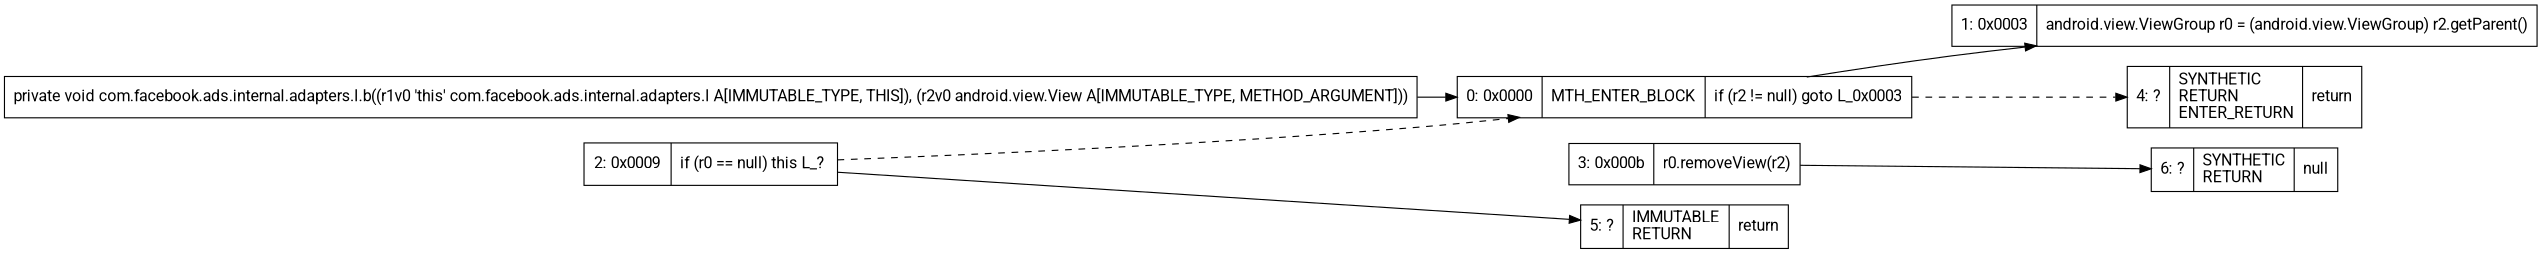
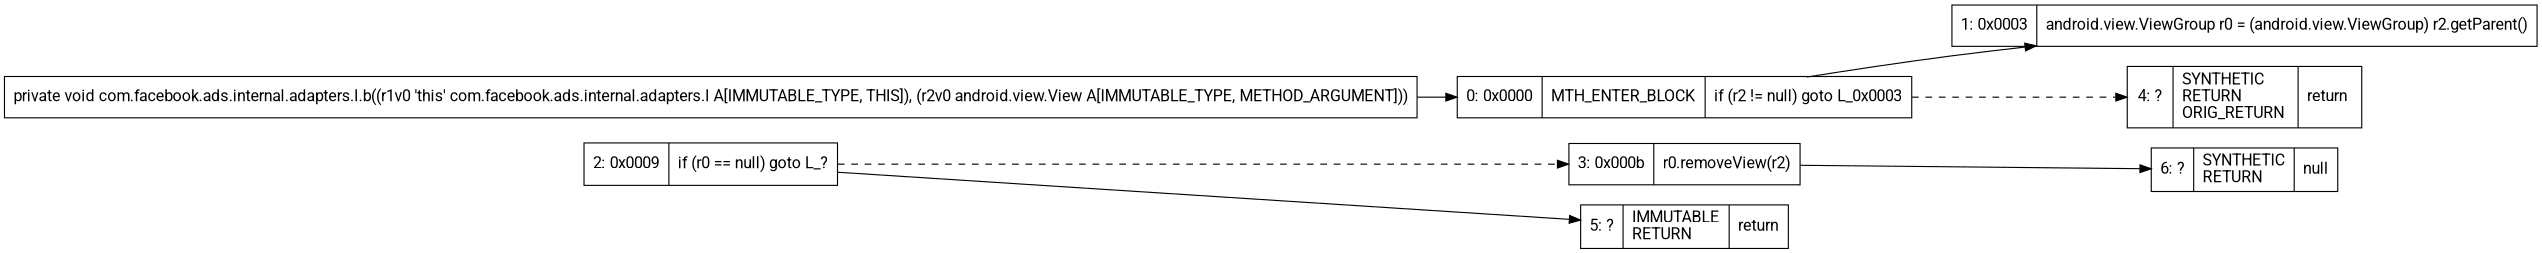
(2236, 113) -> (2233, 113)
(1173, 144) -> (1197, 164)
(753, 164) -> (753, 164)
